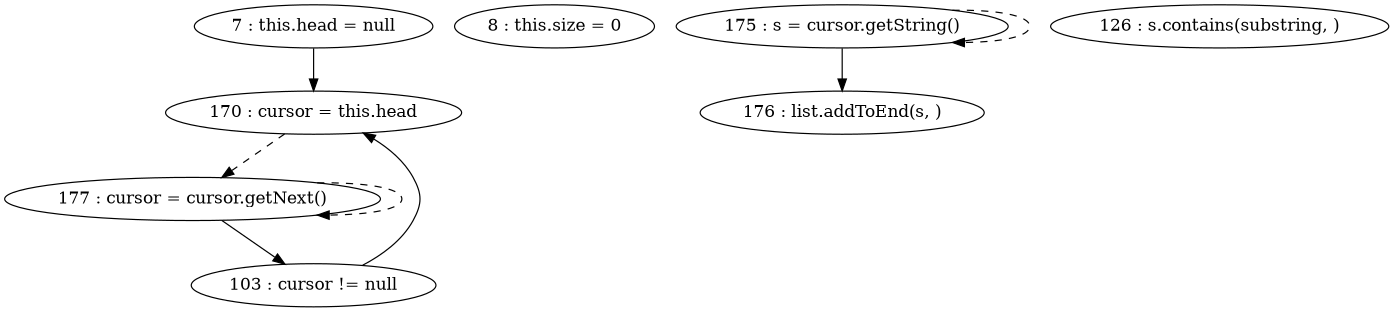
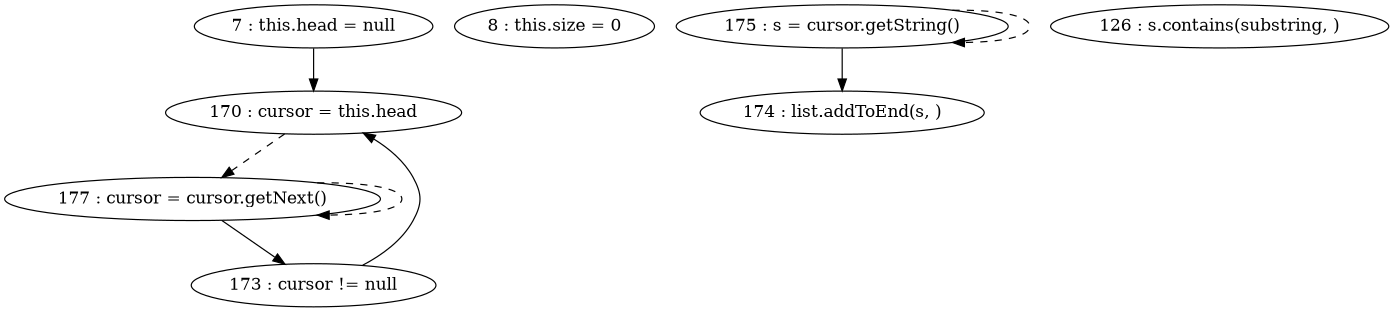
(842, 113) -> (842, 113)
(314, 285) -> (314, 285)
